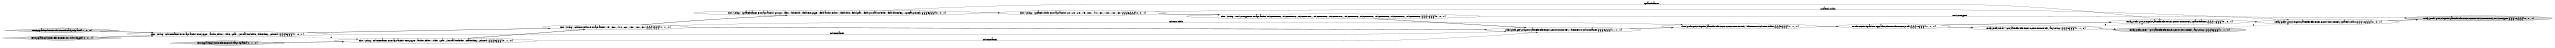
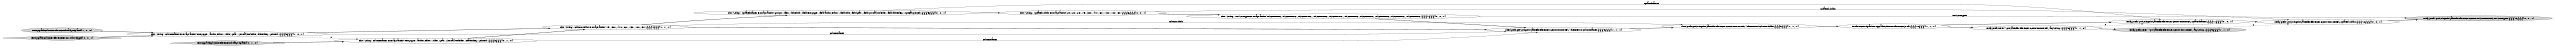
(62, 30) -> (62, 30)
